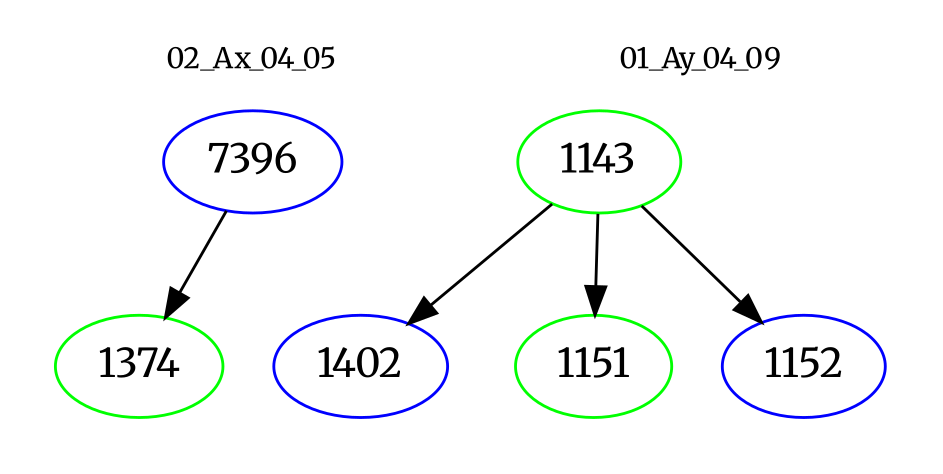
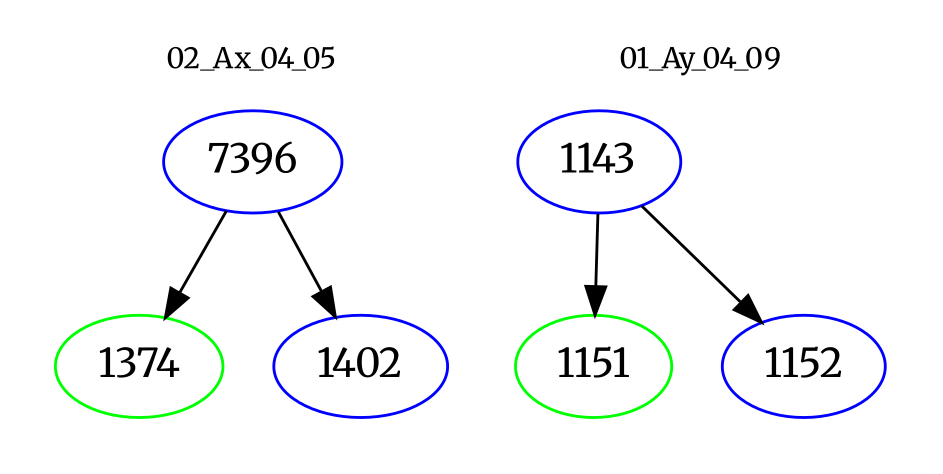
(599, 162) -> (599, 162)
(513, 237) -> (300, 252)
